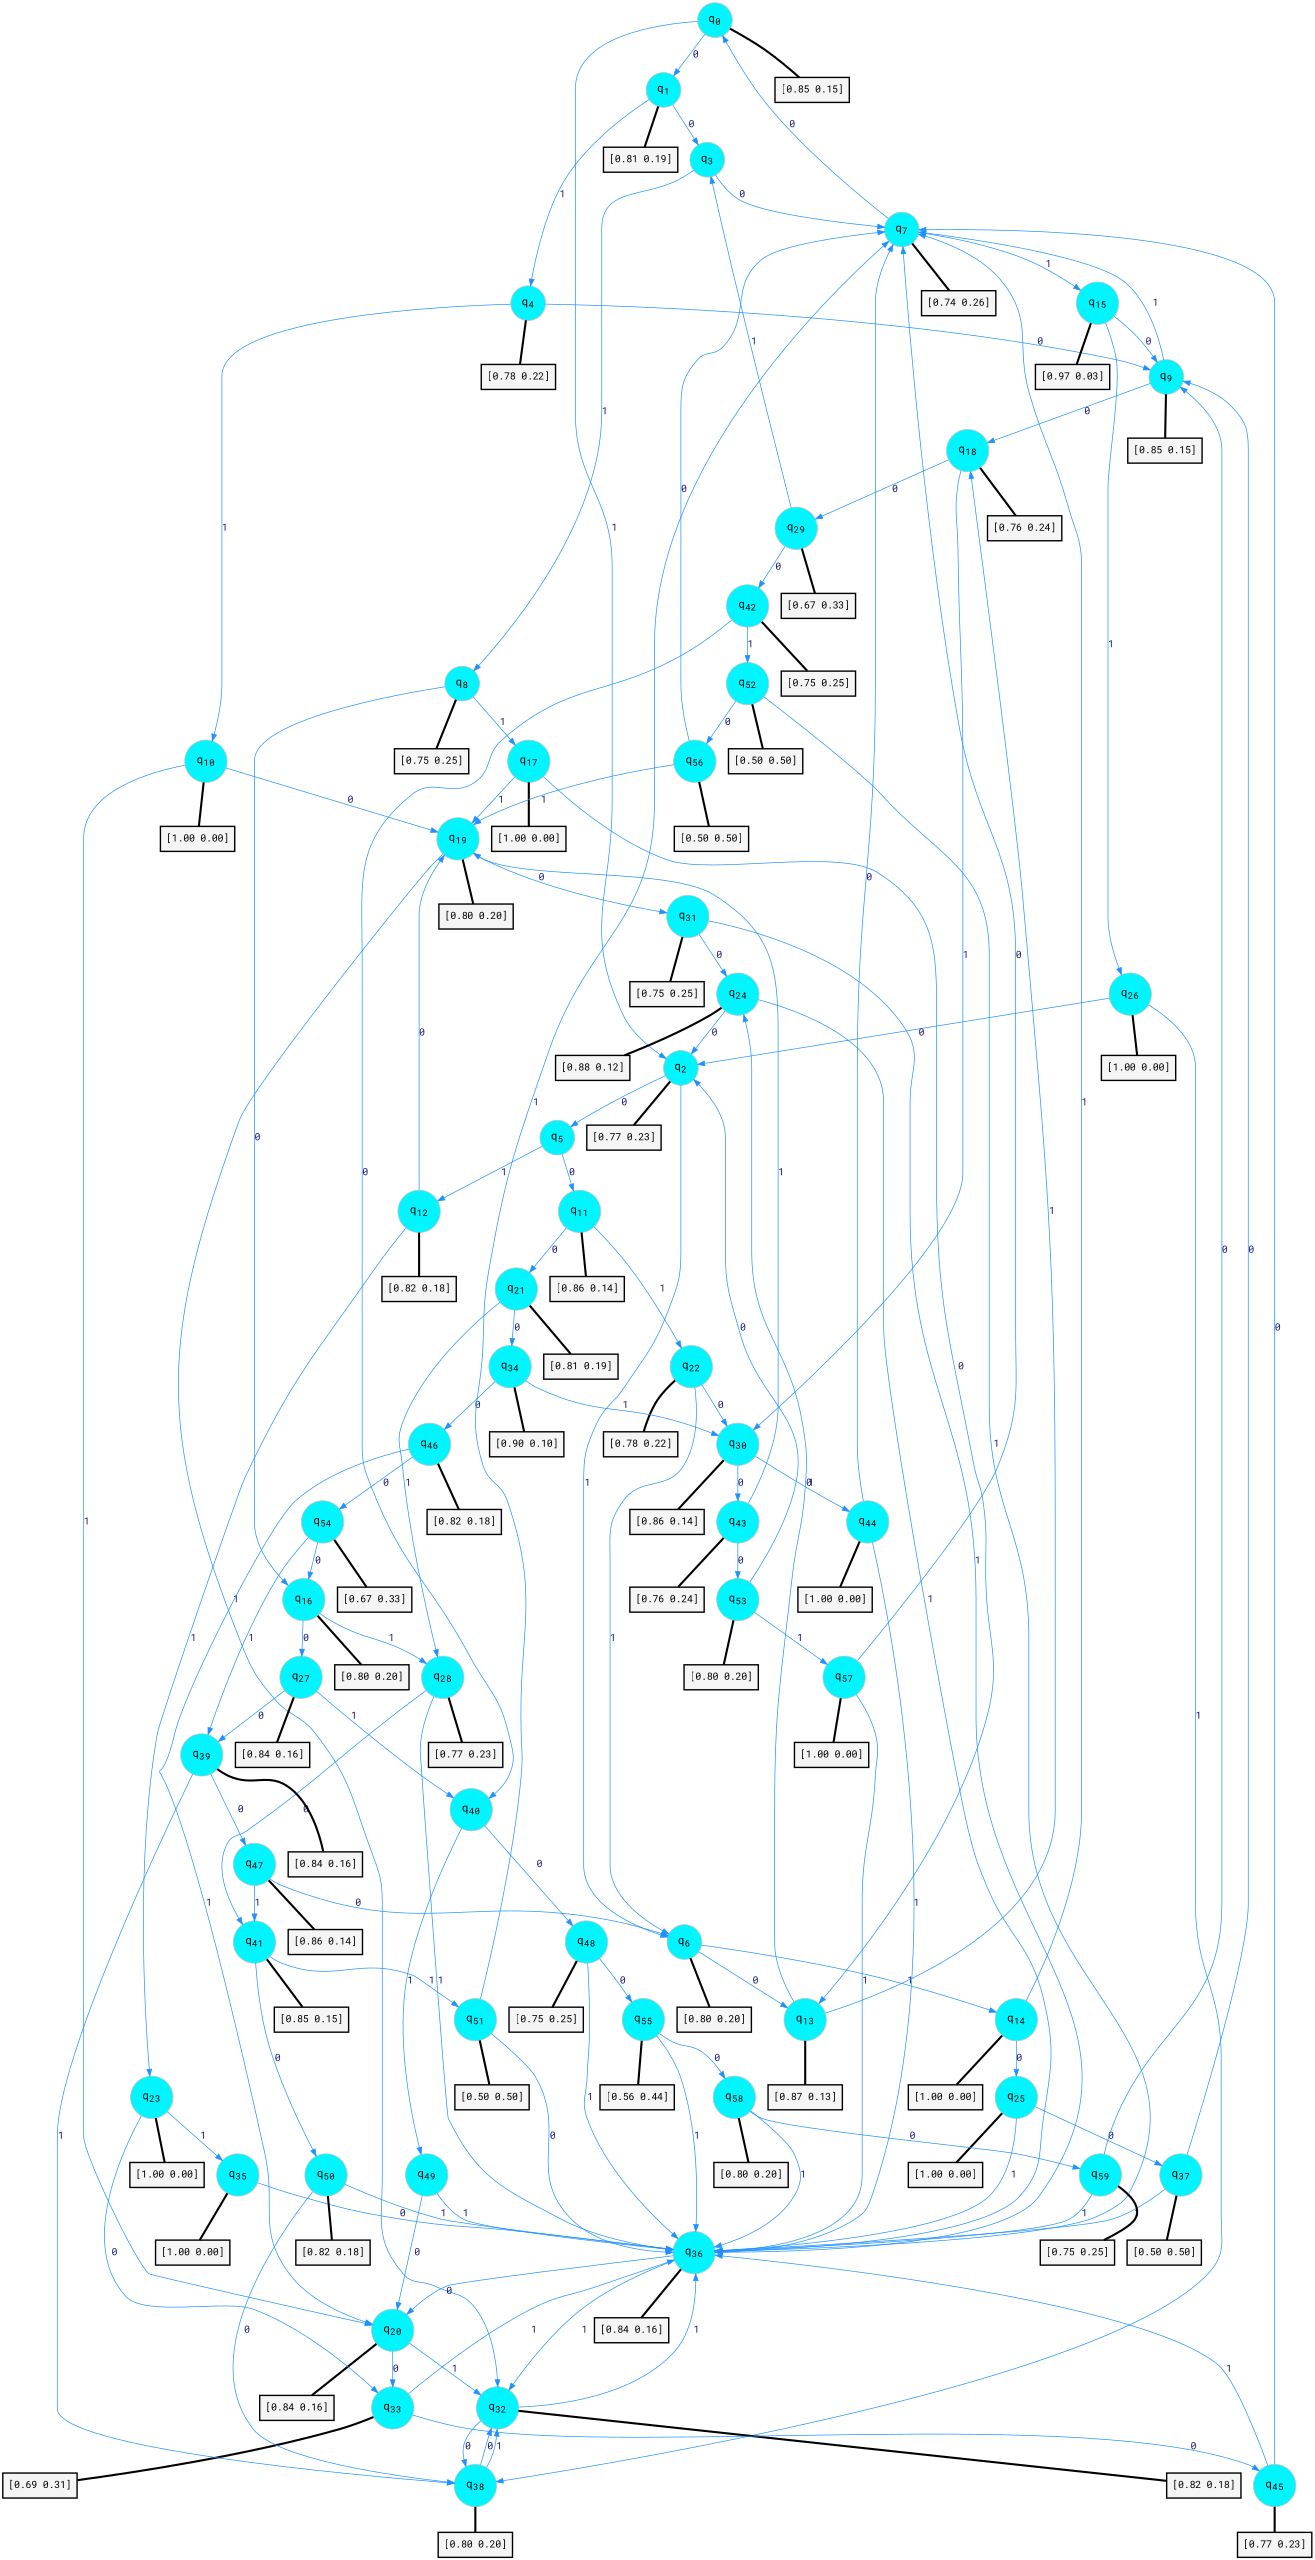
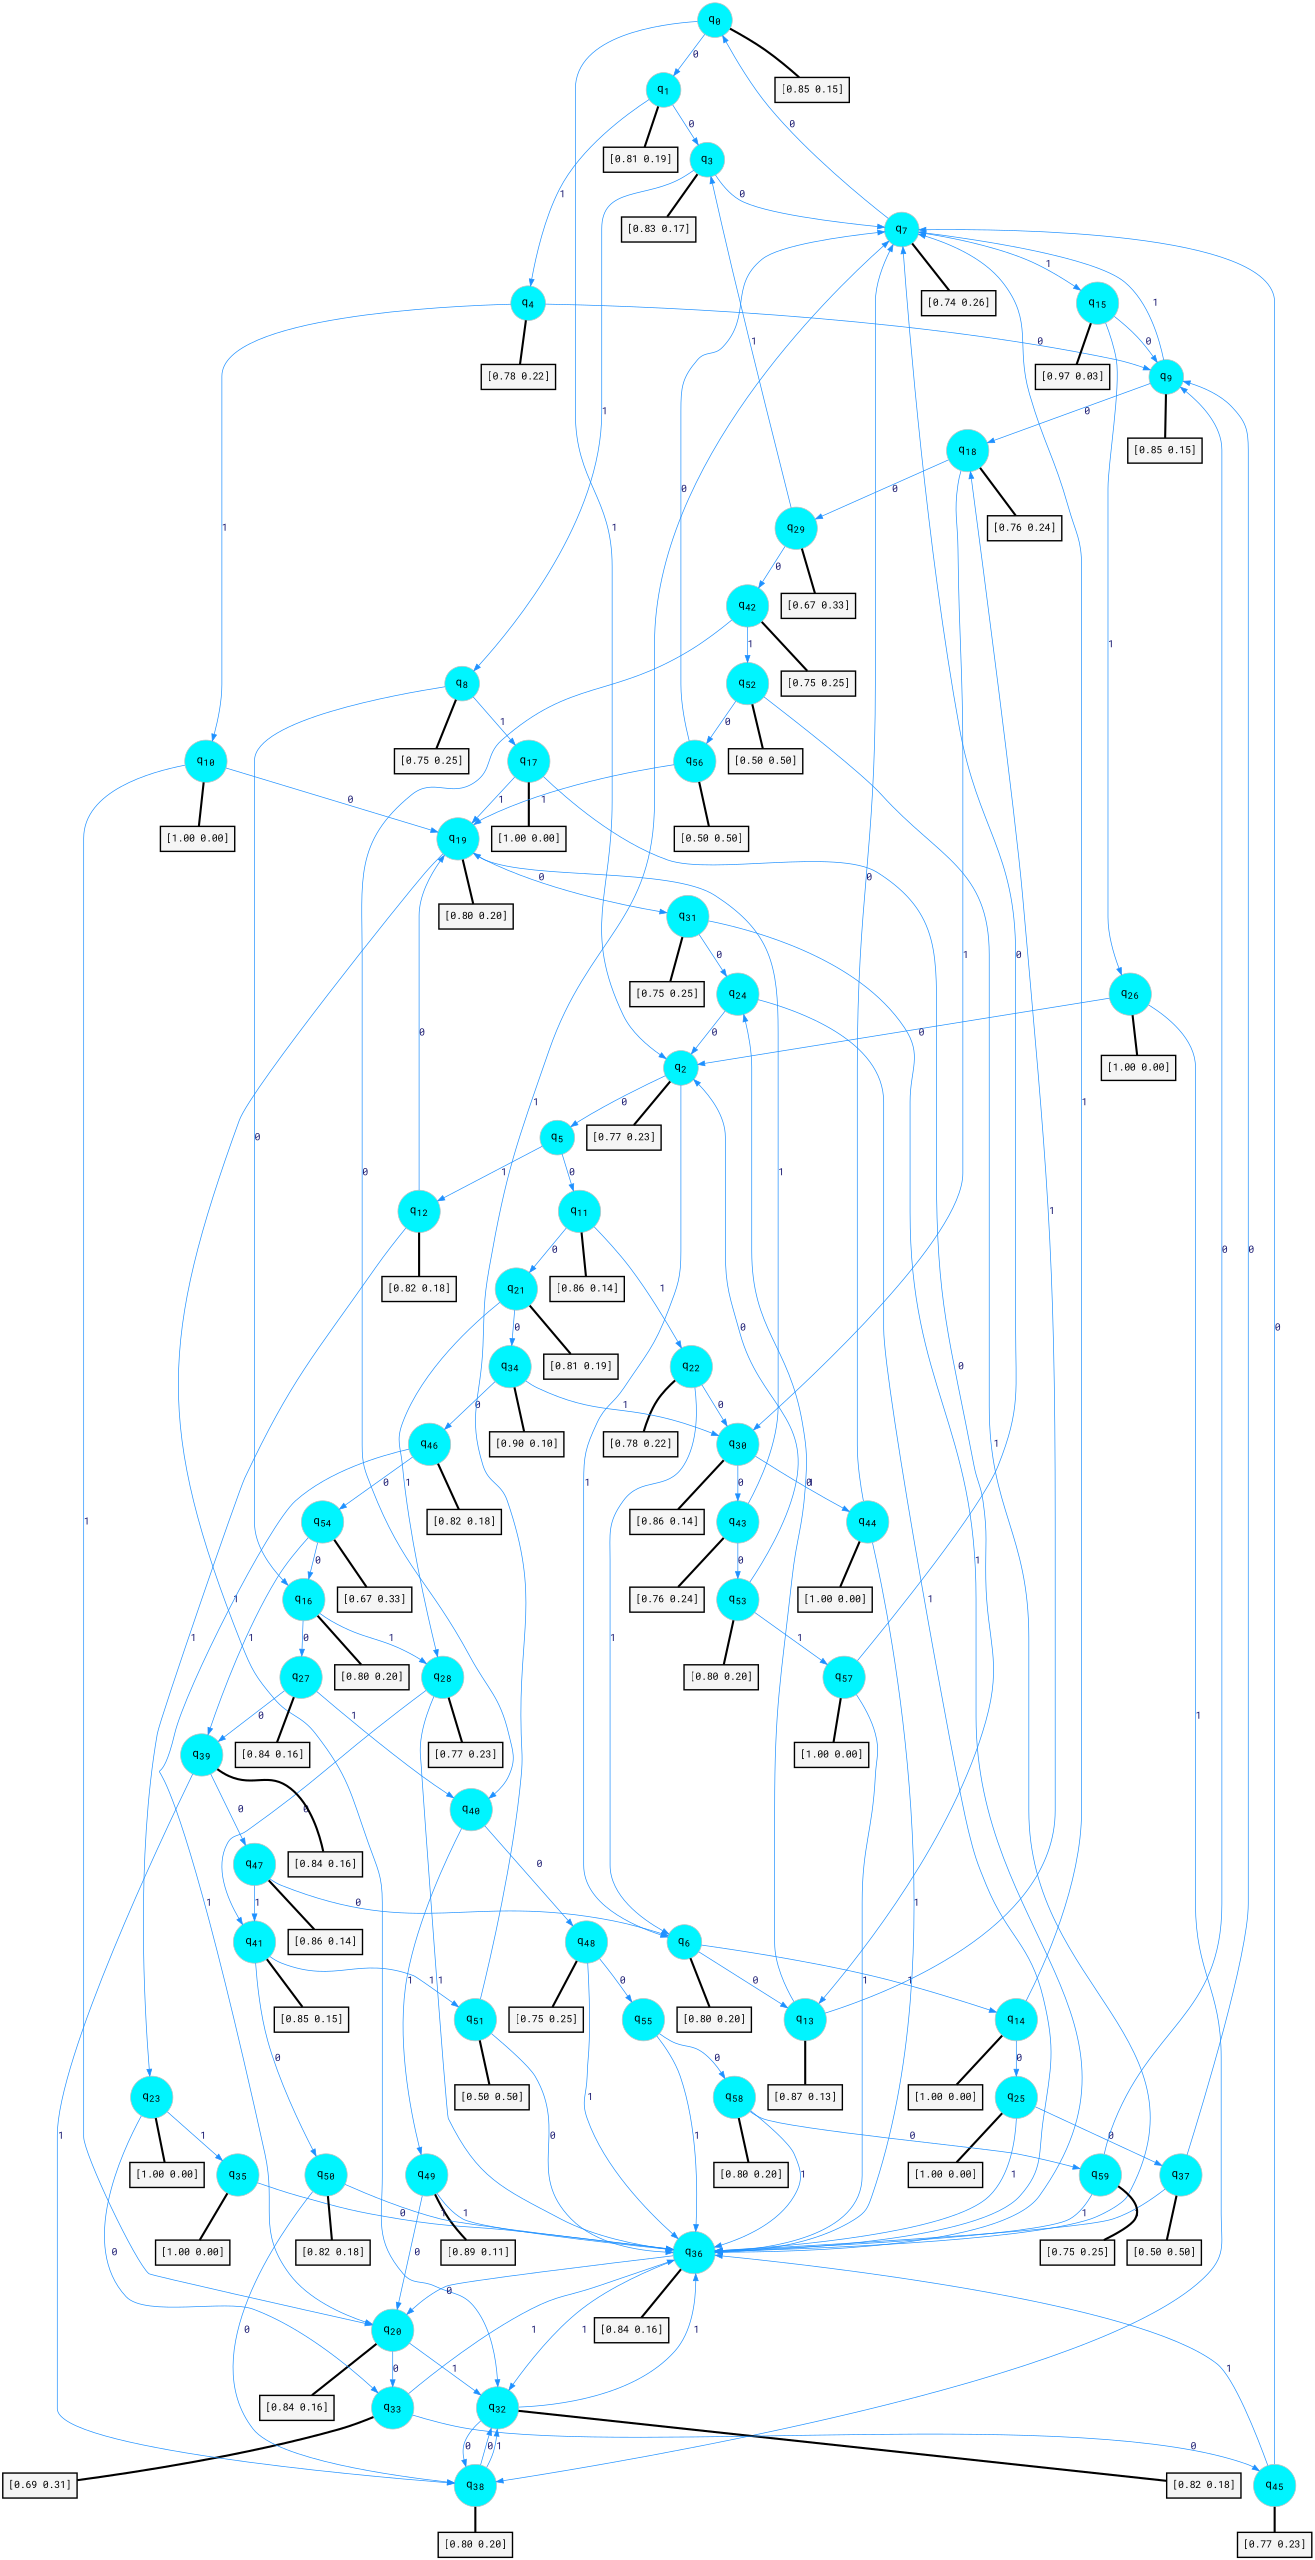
none -> (659, 230)
(593, 1068) -> none
(637, 2097) -> none
none -> (478, 2253)
